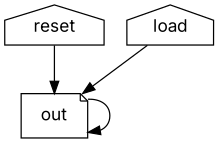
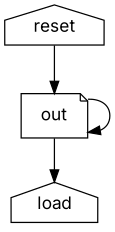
(120, 66) -> (54, 154)
